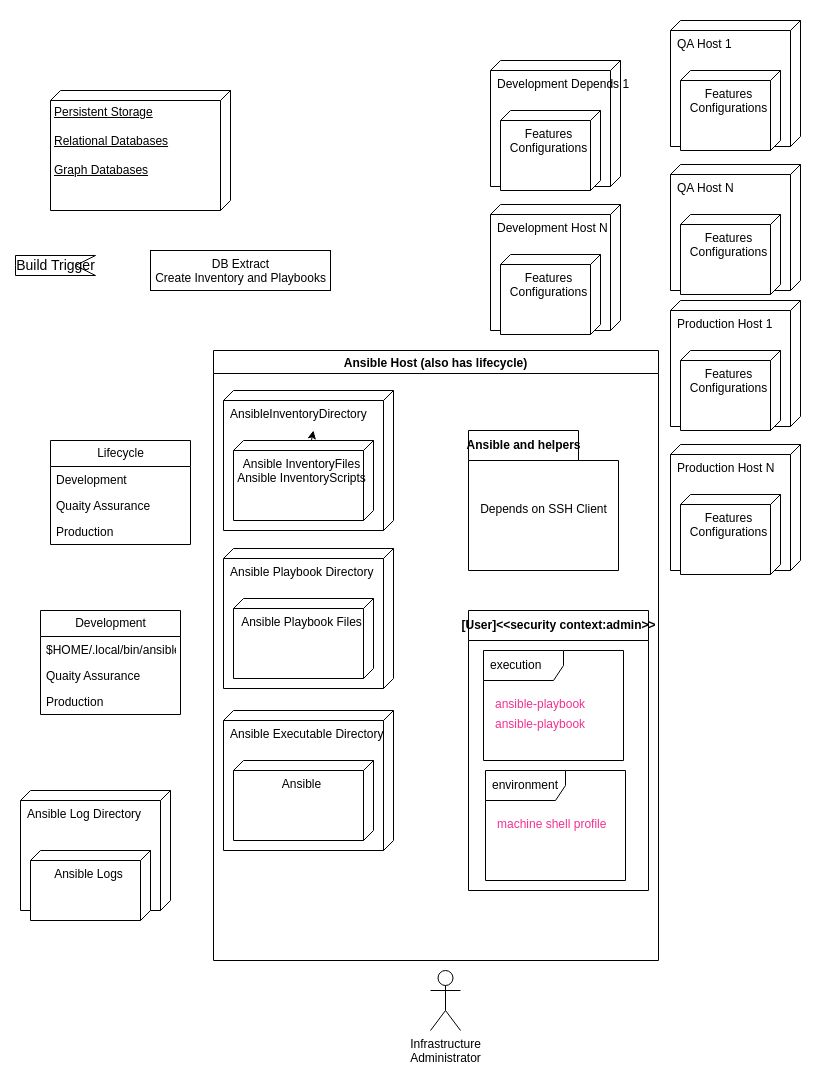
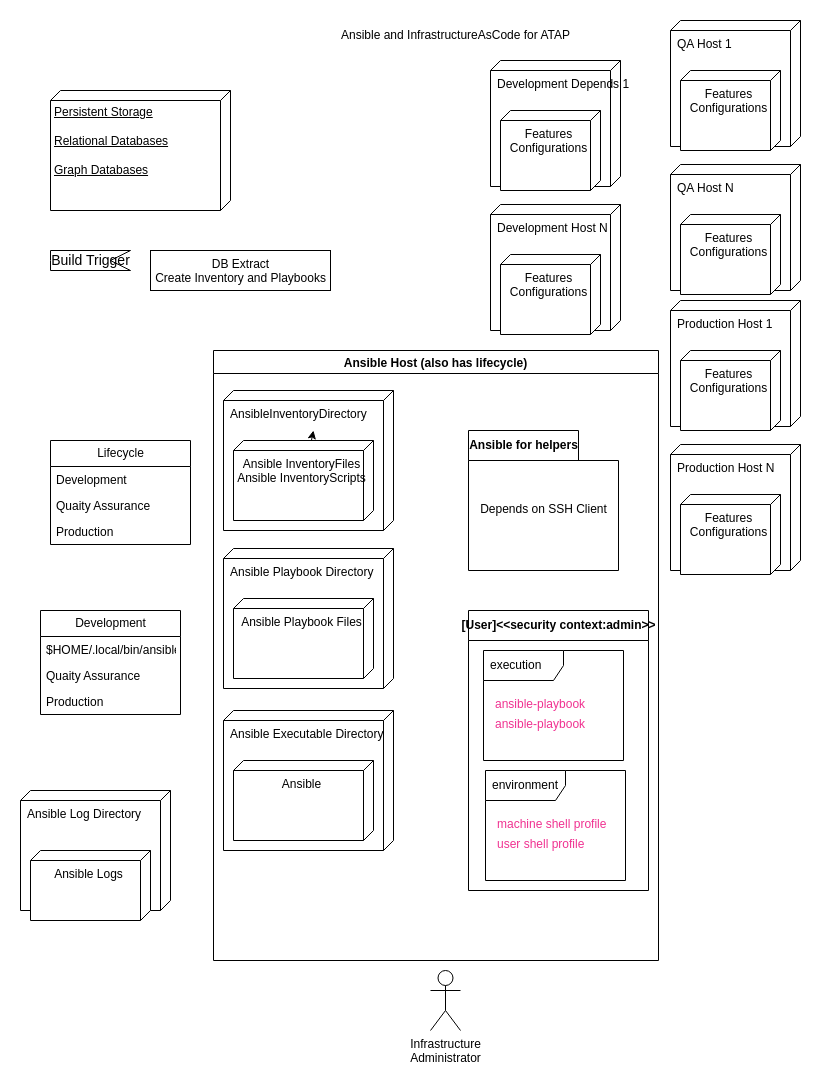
none -> (456, 36)
(56, 266) -> (91, 261)
(524, 446) -> (524, 446)
none -> (546, 841)
